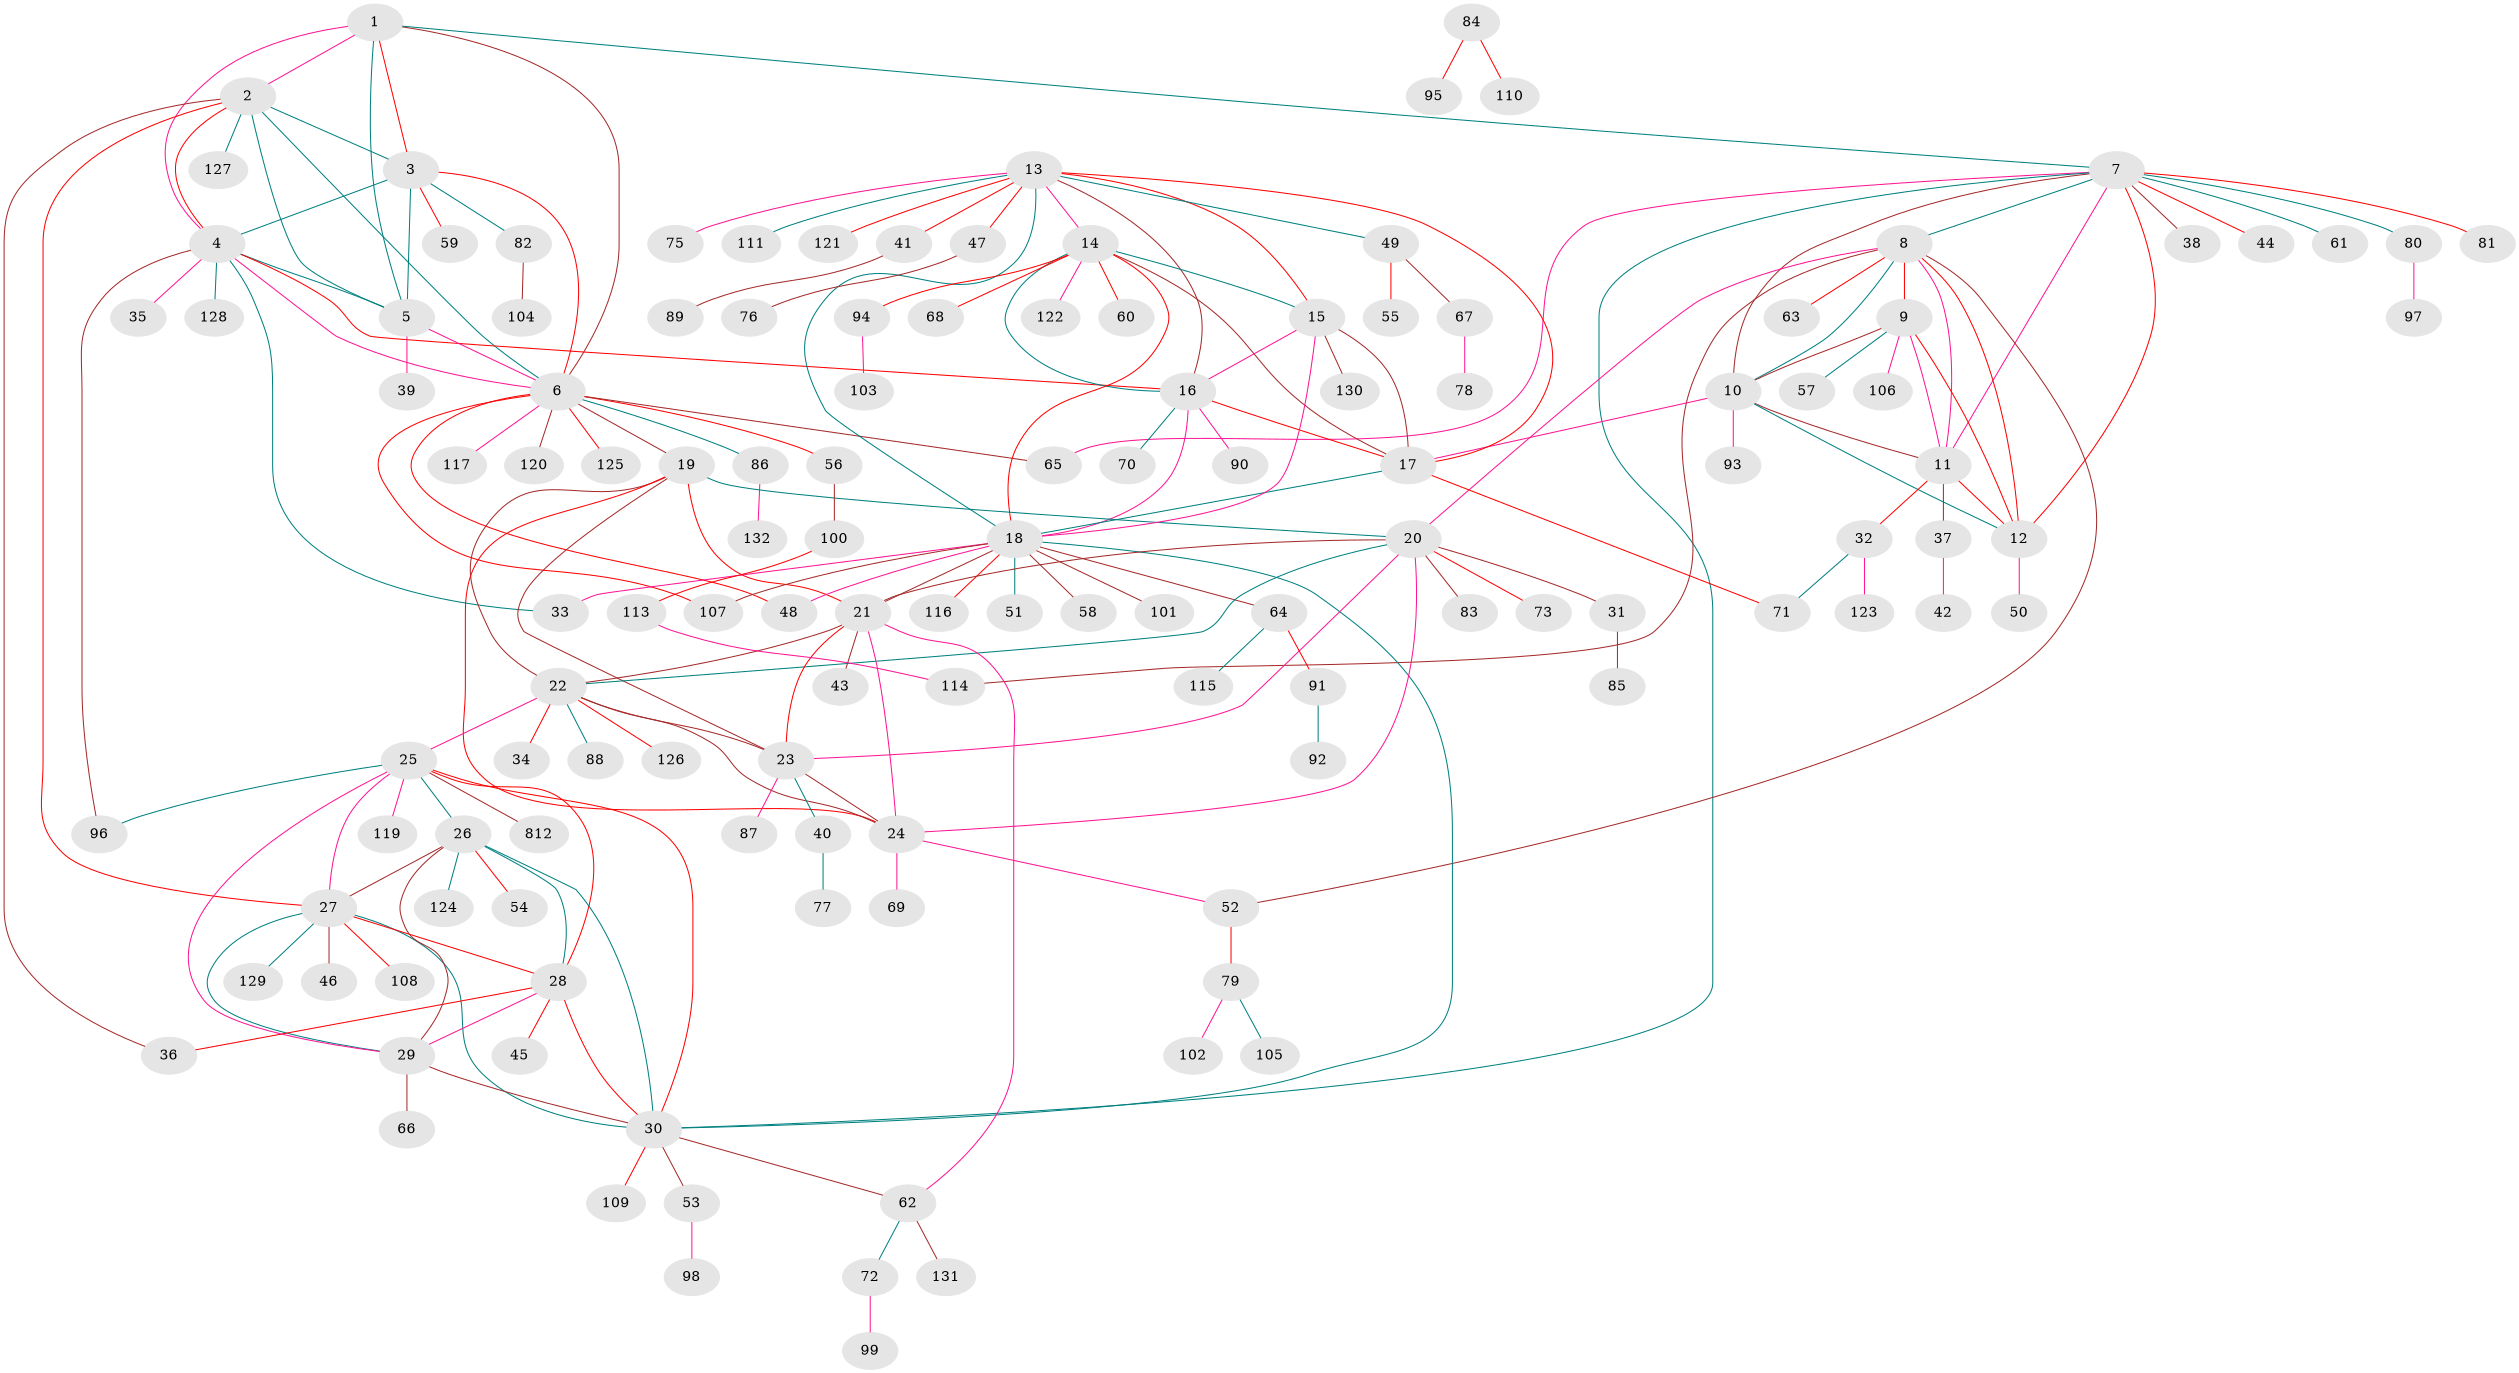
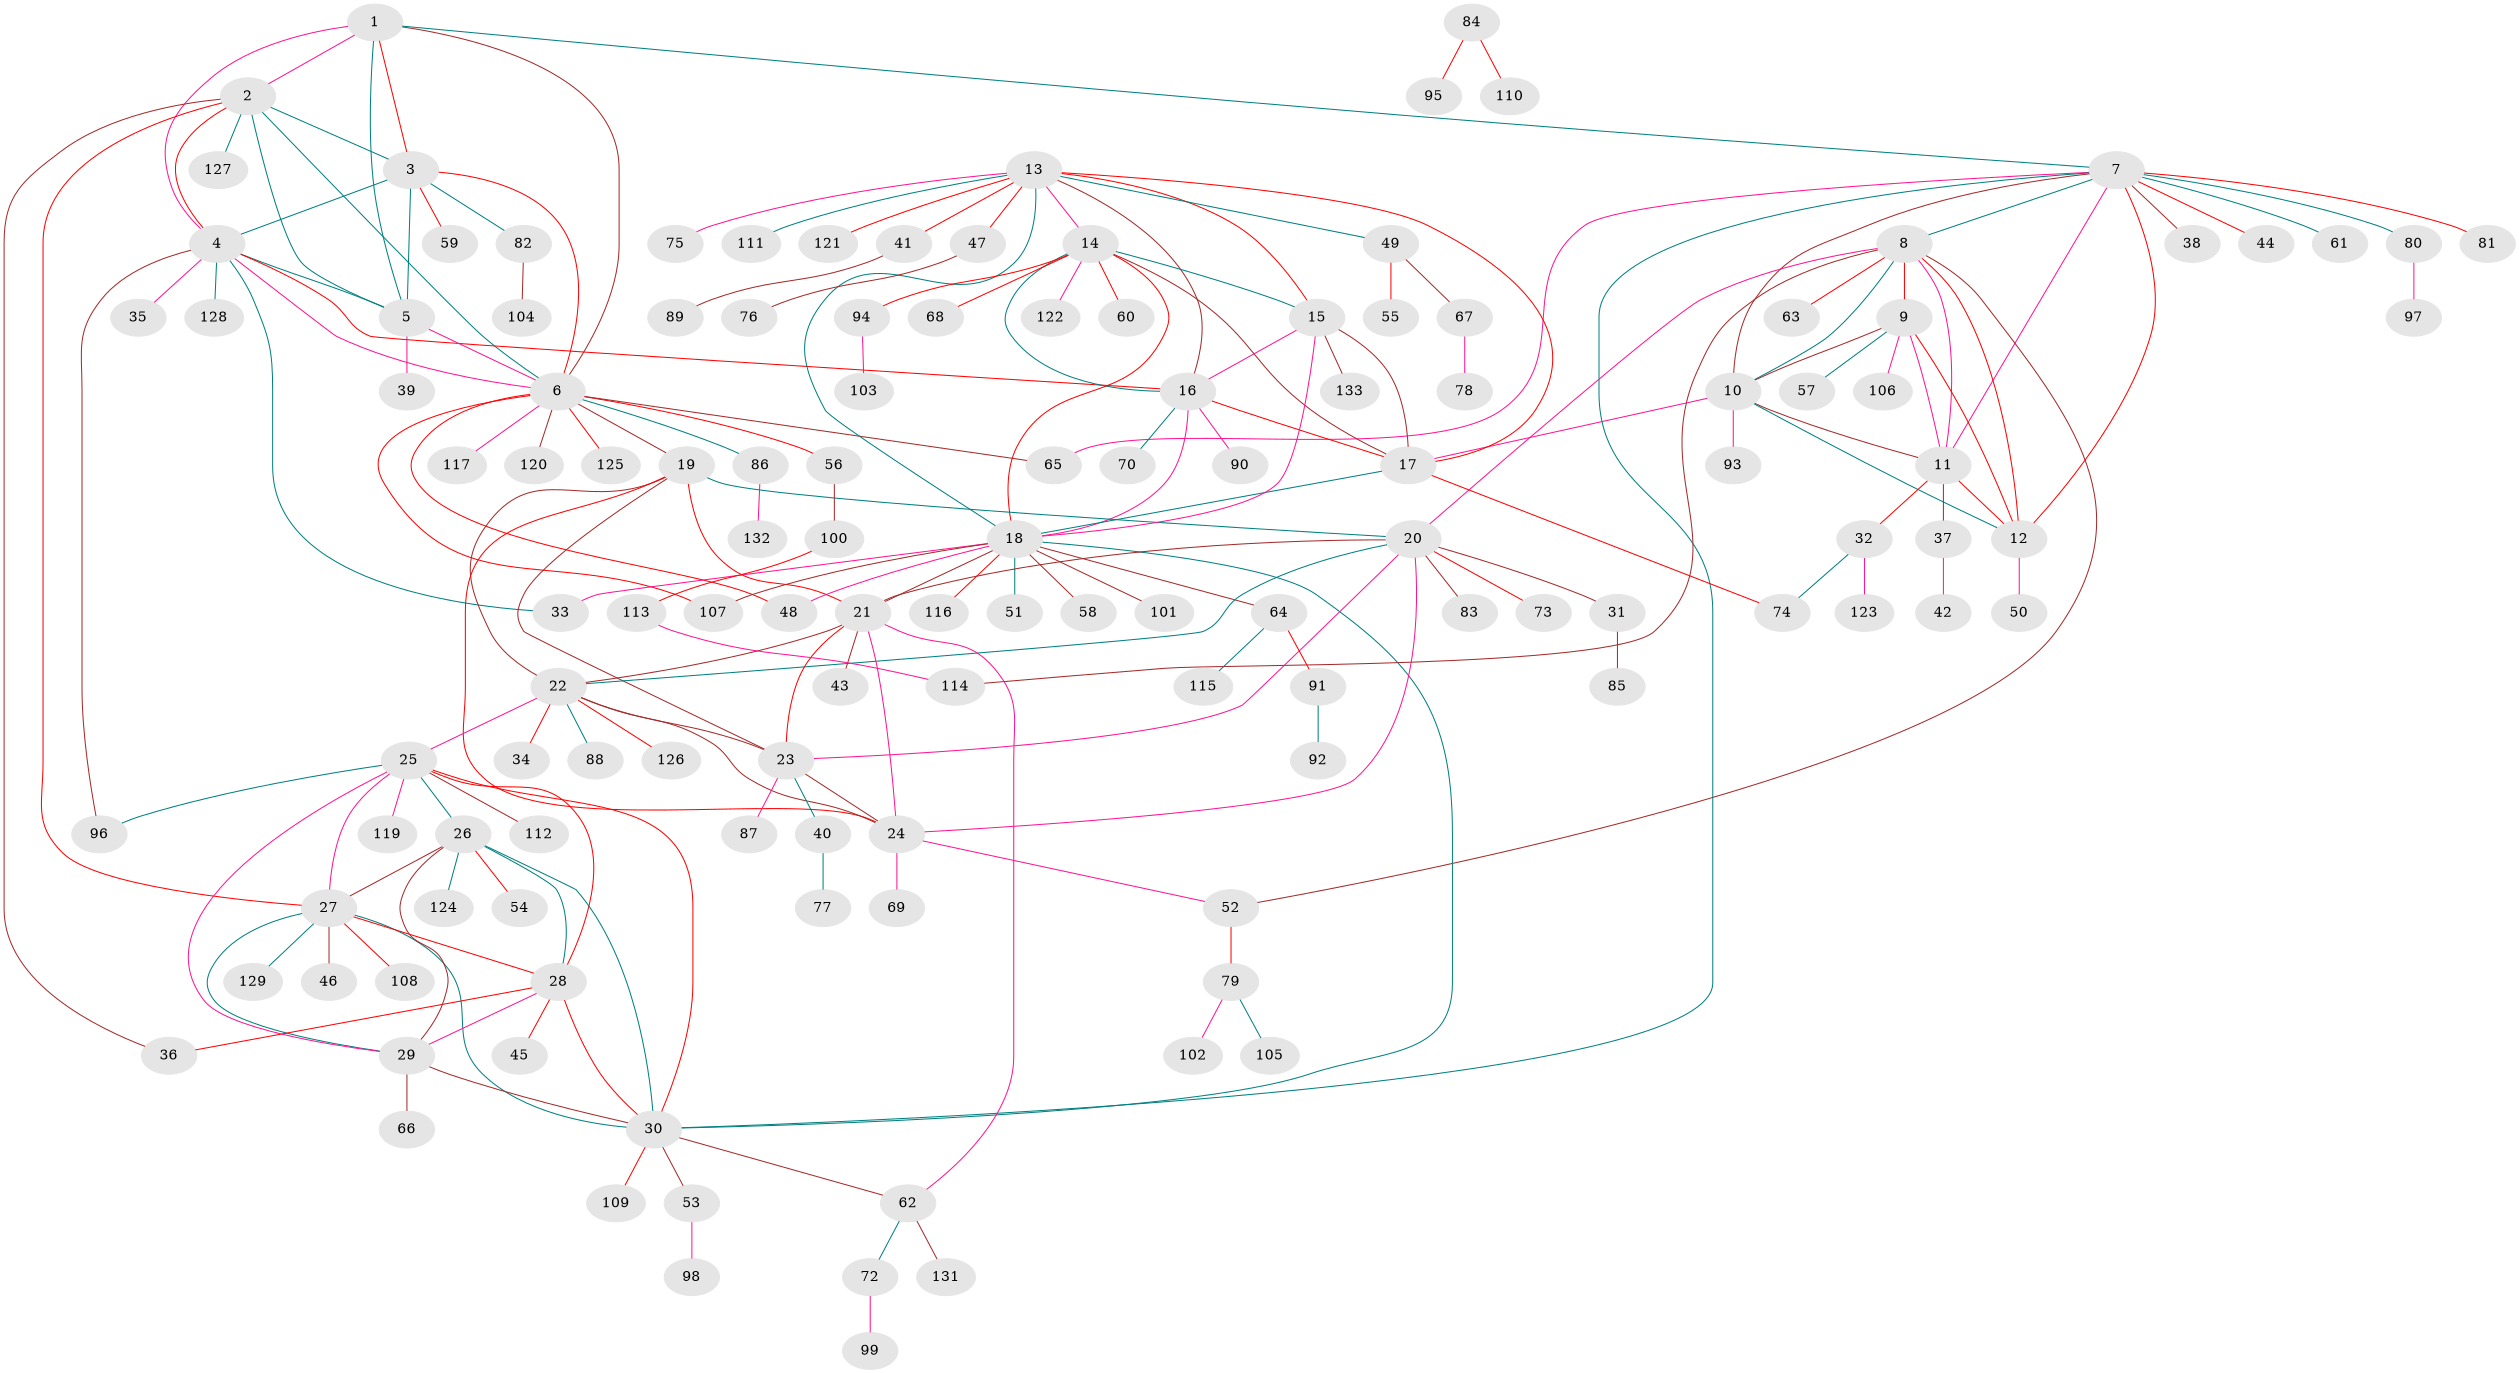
(1350, 392) -> (1350, 392)
(1782, 613) -> (1782, 613)
(539, 834) -> (539, 834)
